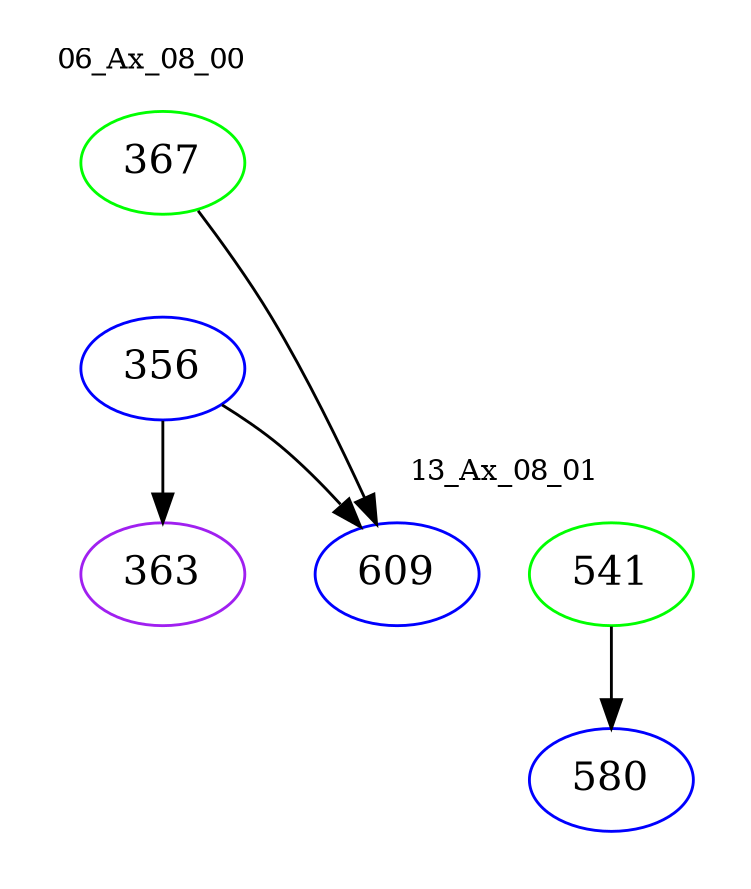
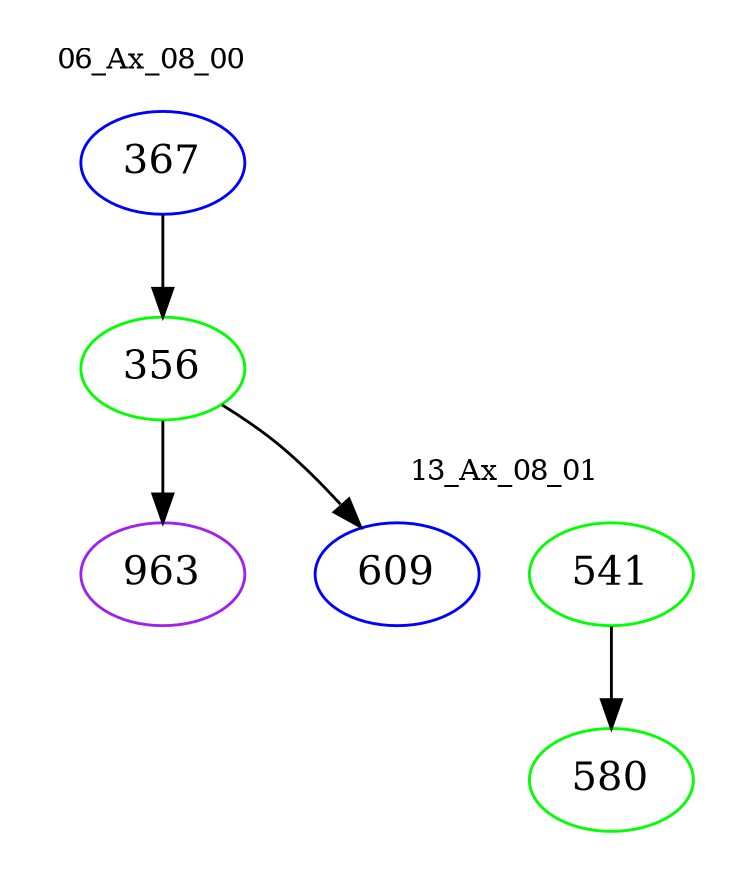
(163, 163) -> (163, 163)
(290, 349) -> (163, 252)
(163, 369) -> (163, 369)
(163, 574) -> (163, 574)
(611, 780) -> (611, 780)
